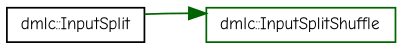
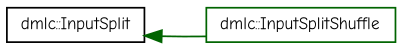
(167, 14) -> (184, 37)
